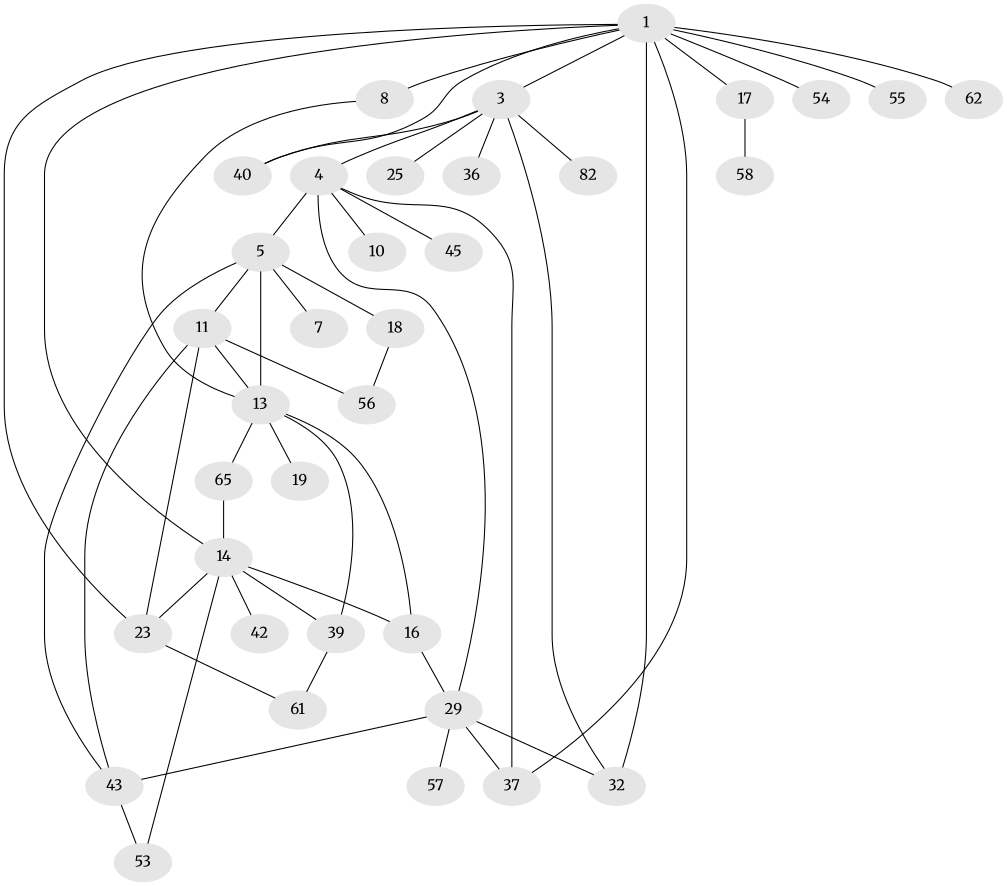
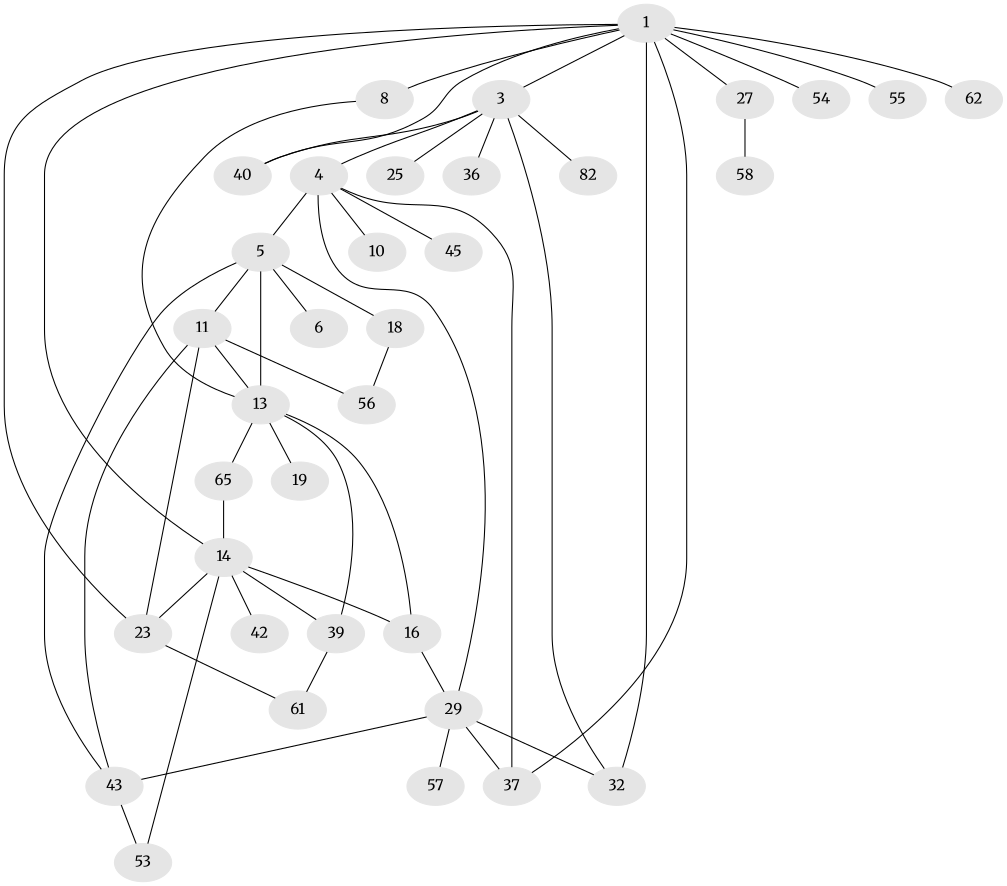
(745, 100) -> (745, 100)
(319, 329) -> (319, 329)
